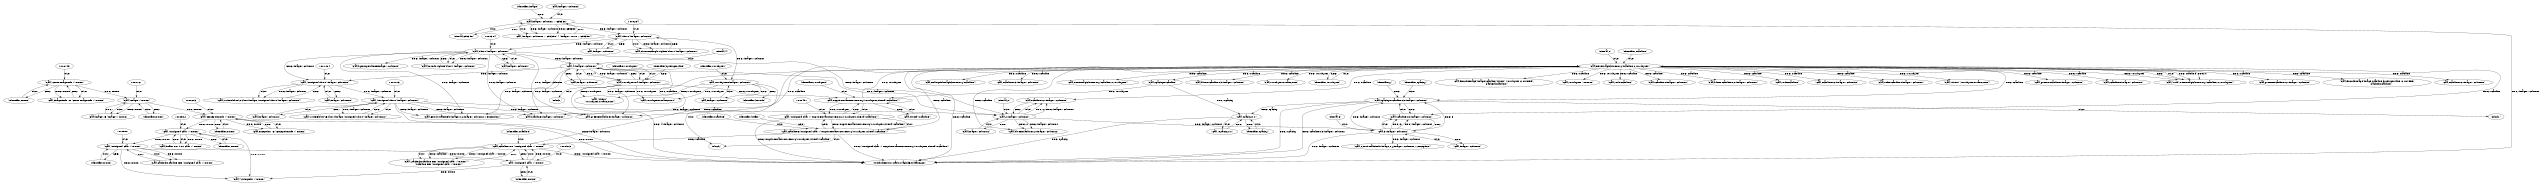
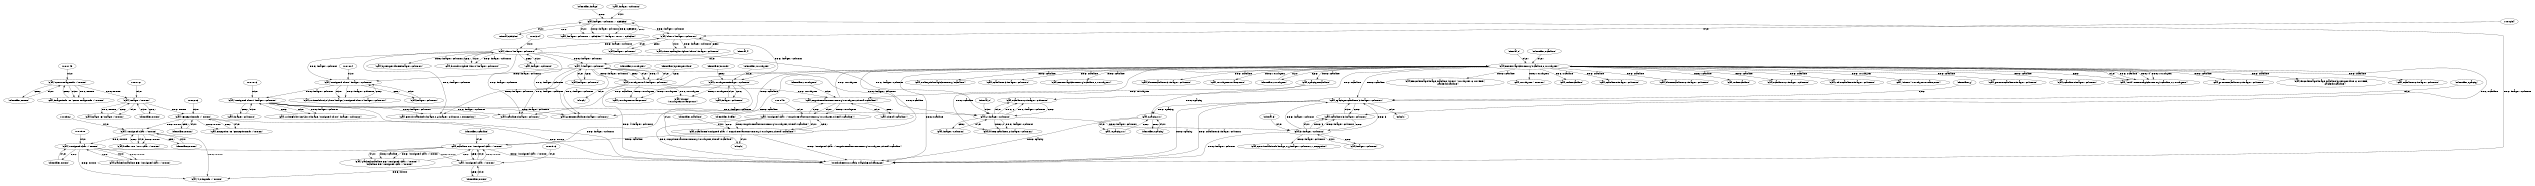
(765, 88) -> (718, 74)
(110, 109) -> (123, 109)
